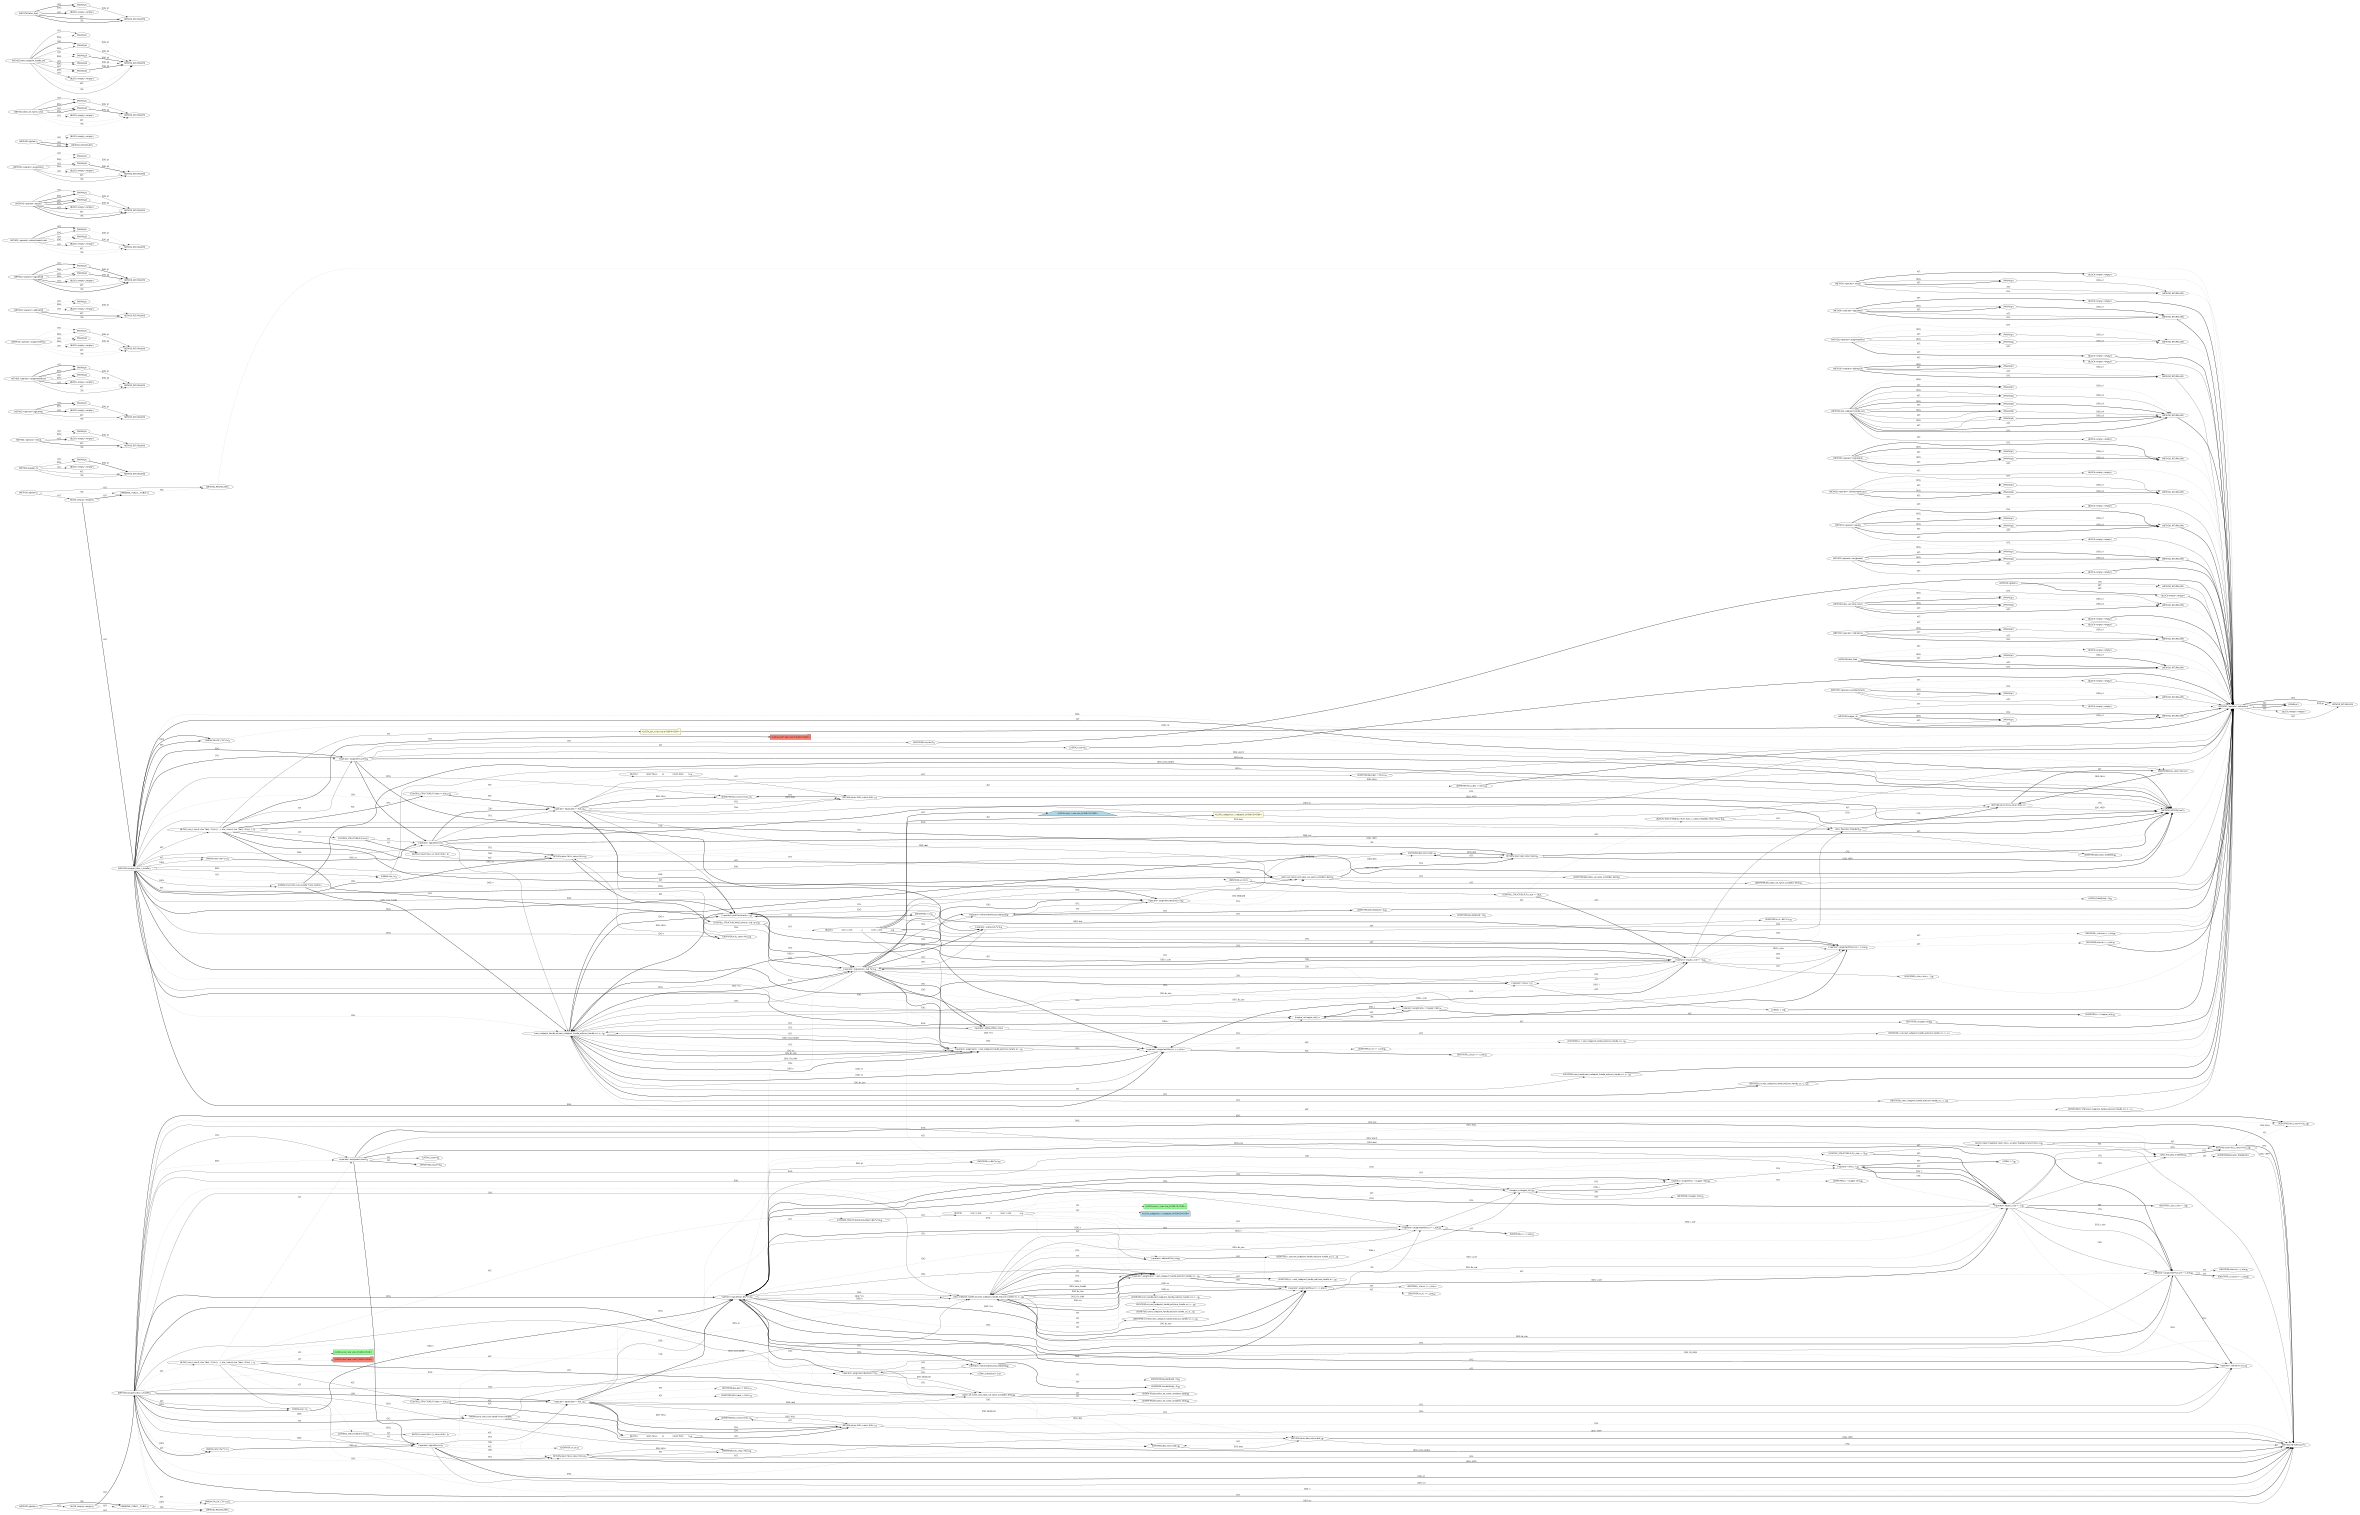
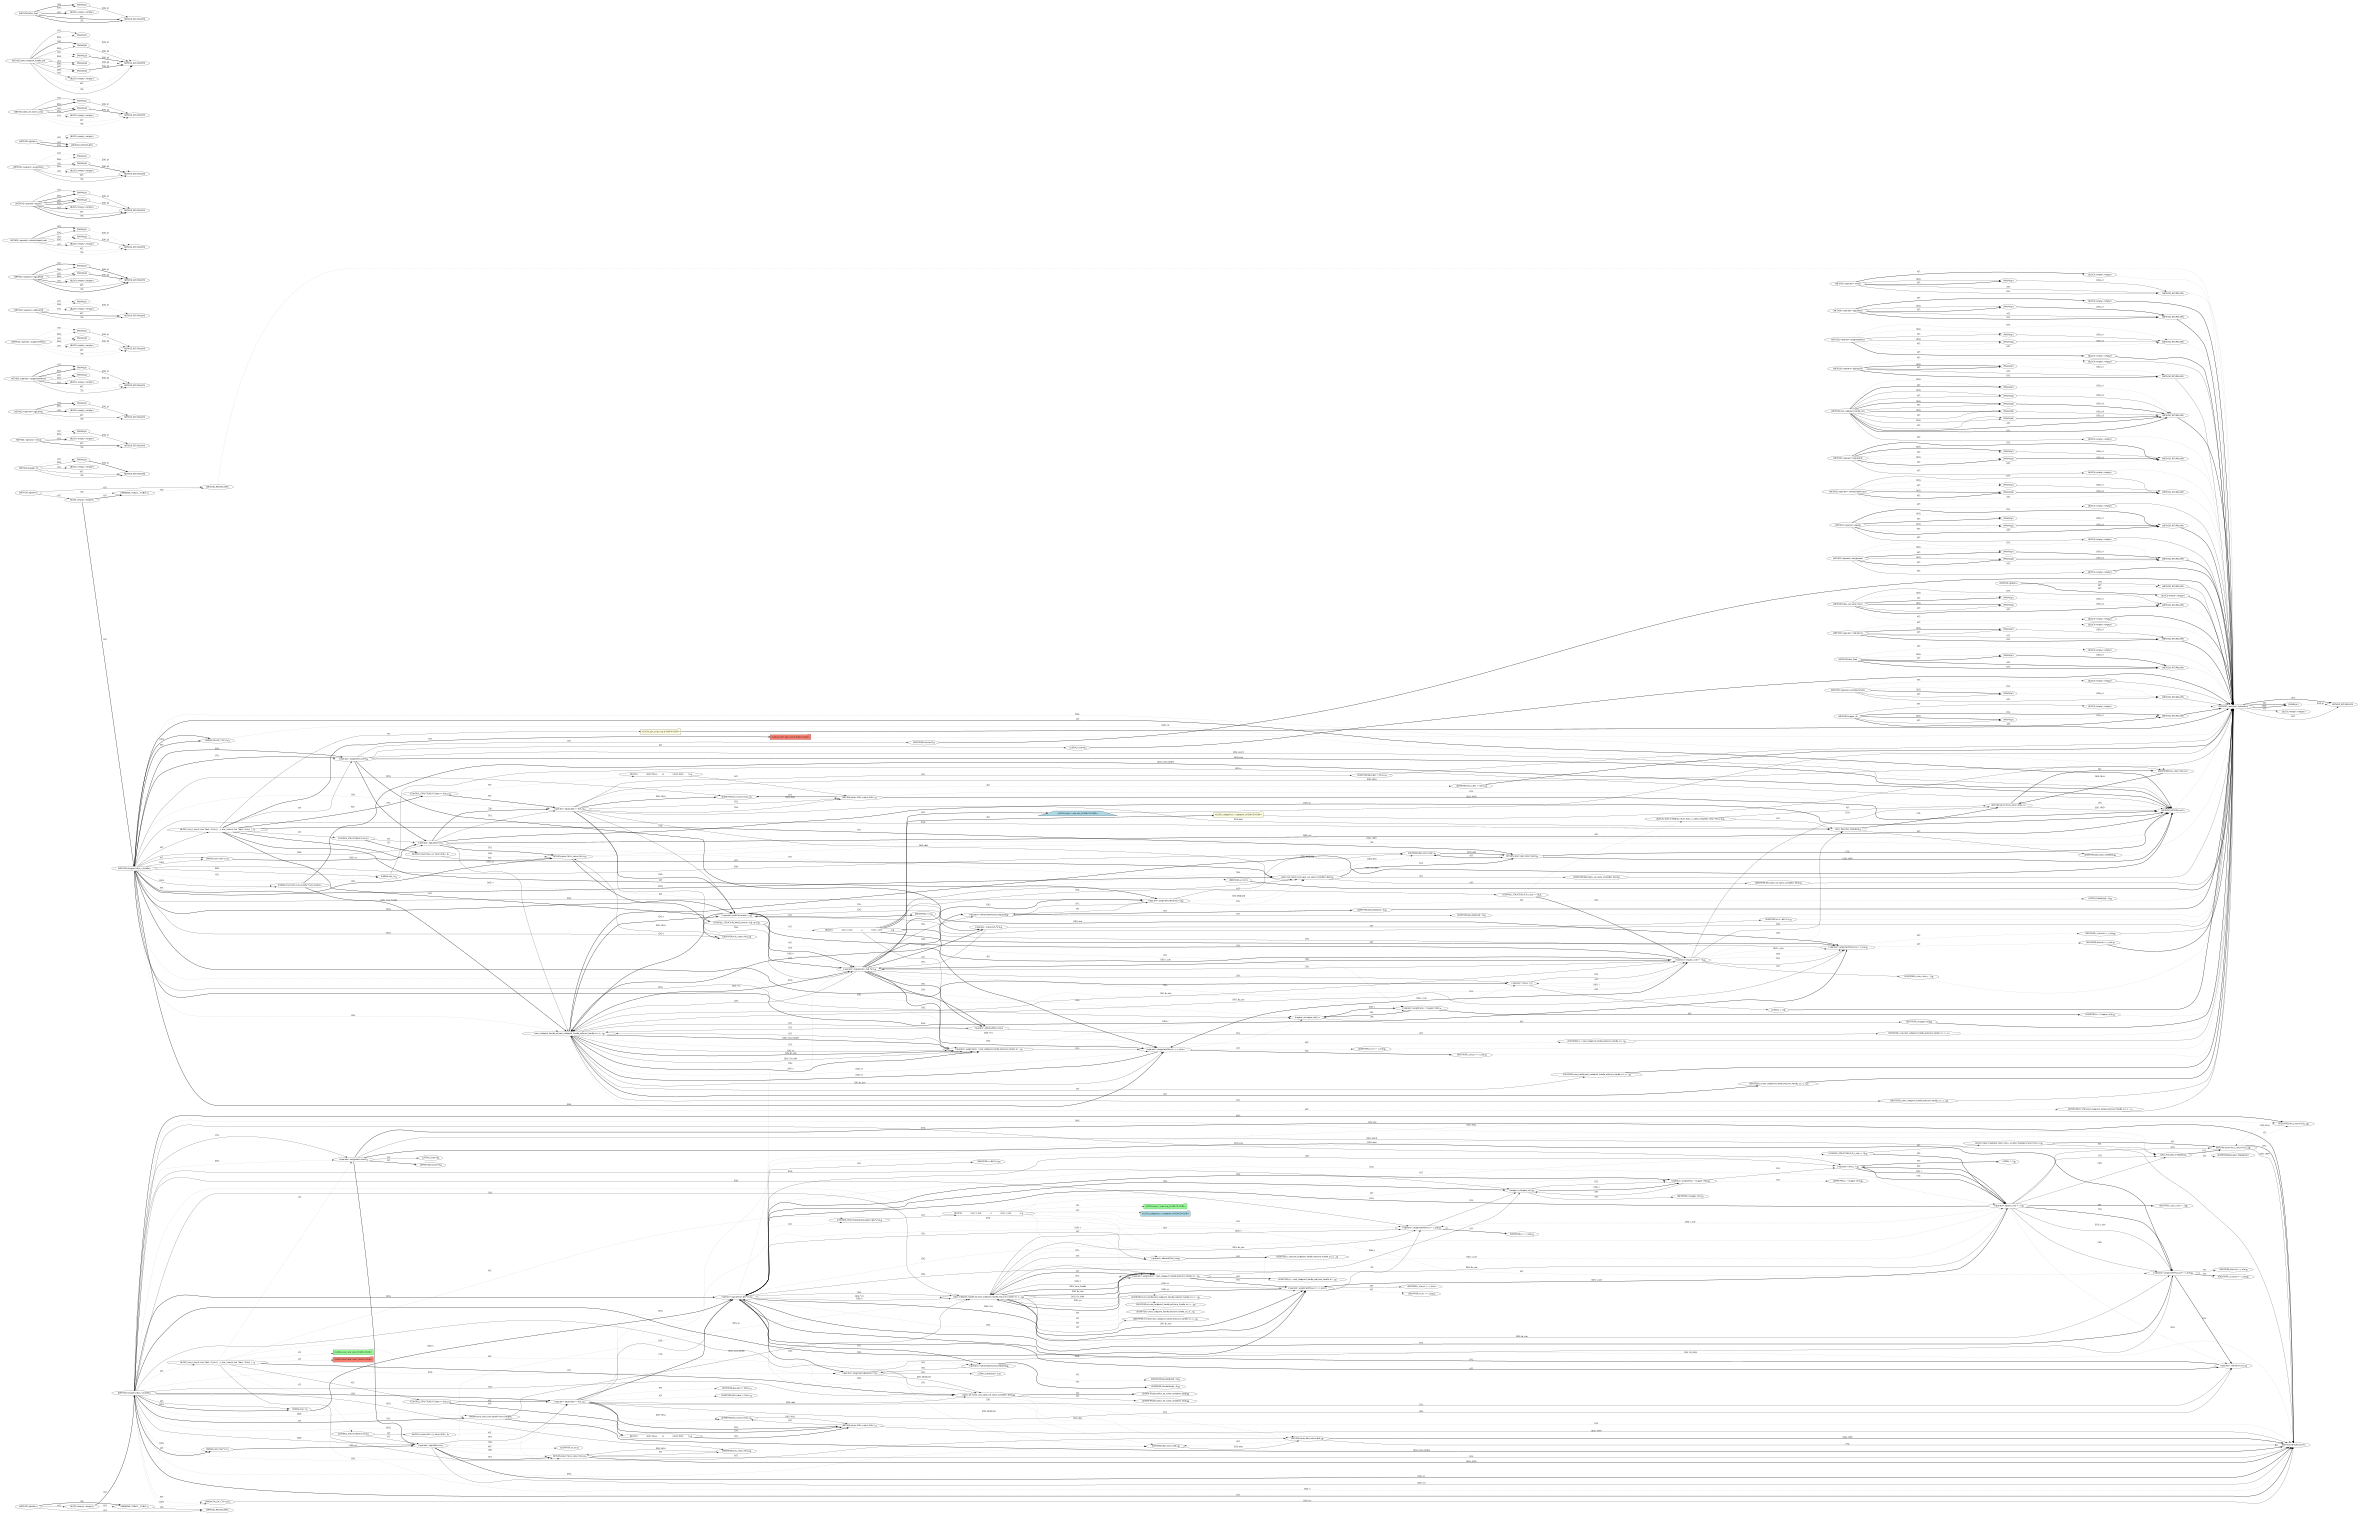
(906, 1078) -> (793, 946)
(859, 1163) -> (859, 1163)
(772, 1222) -> (770, 1229)
(1049, 1229) -> (1049, 1229)
